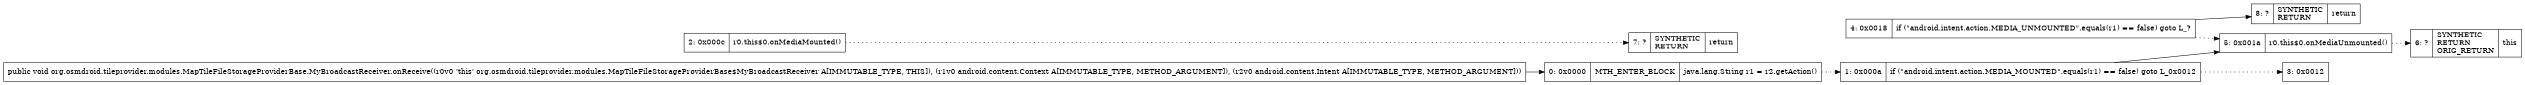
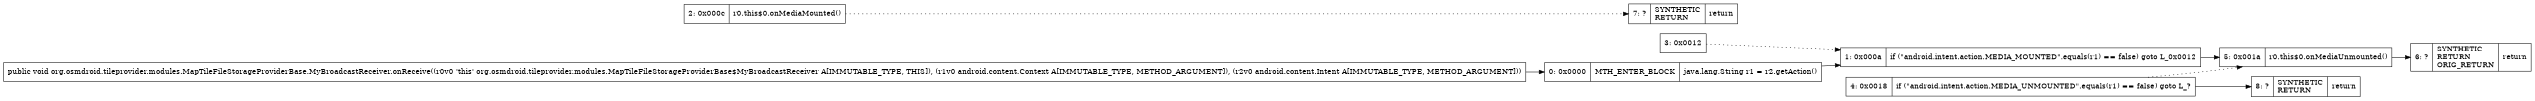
(2399, 43) -> (2399, 57)
(2510, 43) -> (2515, 57)
(1828, 72) -> (1828, 66)
(2239, 72) -> (1771, 47)
